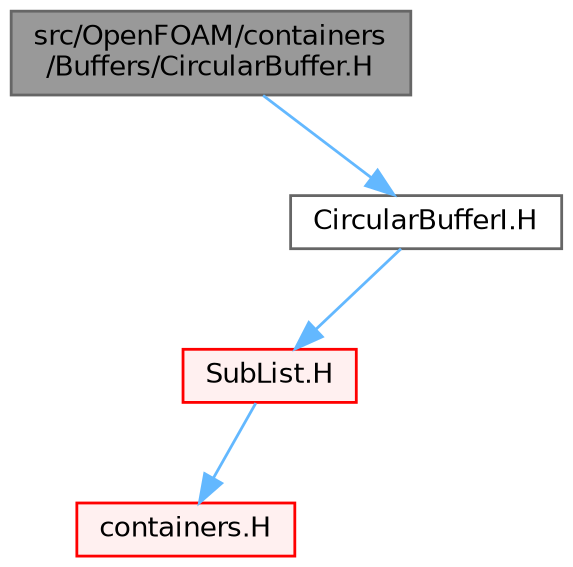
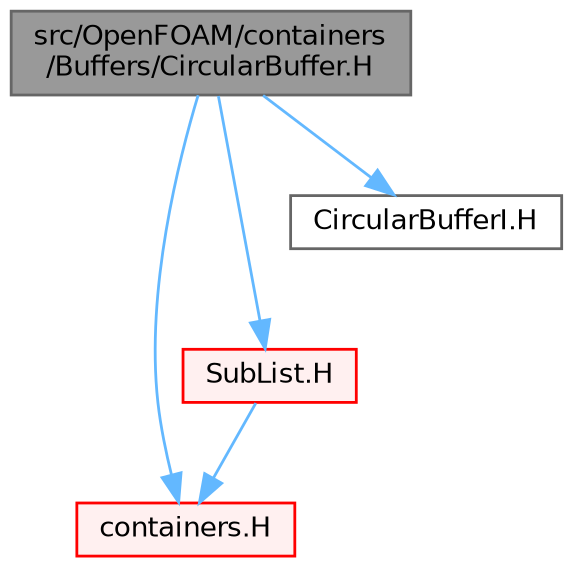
none -> (159, 284)
(358, 289) -> (239, 208)
